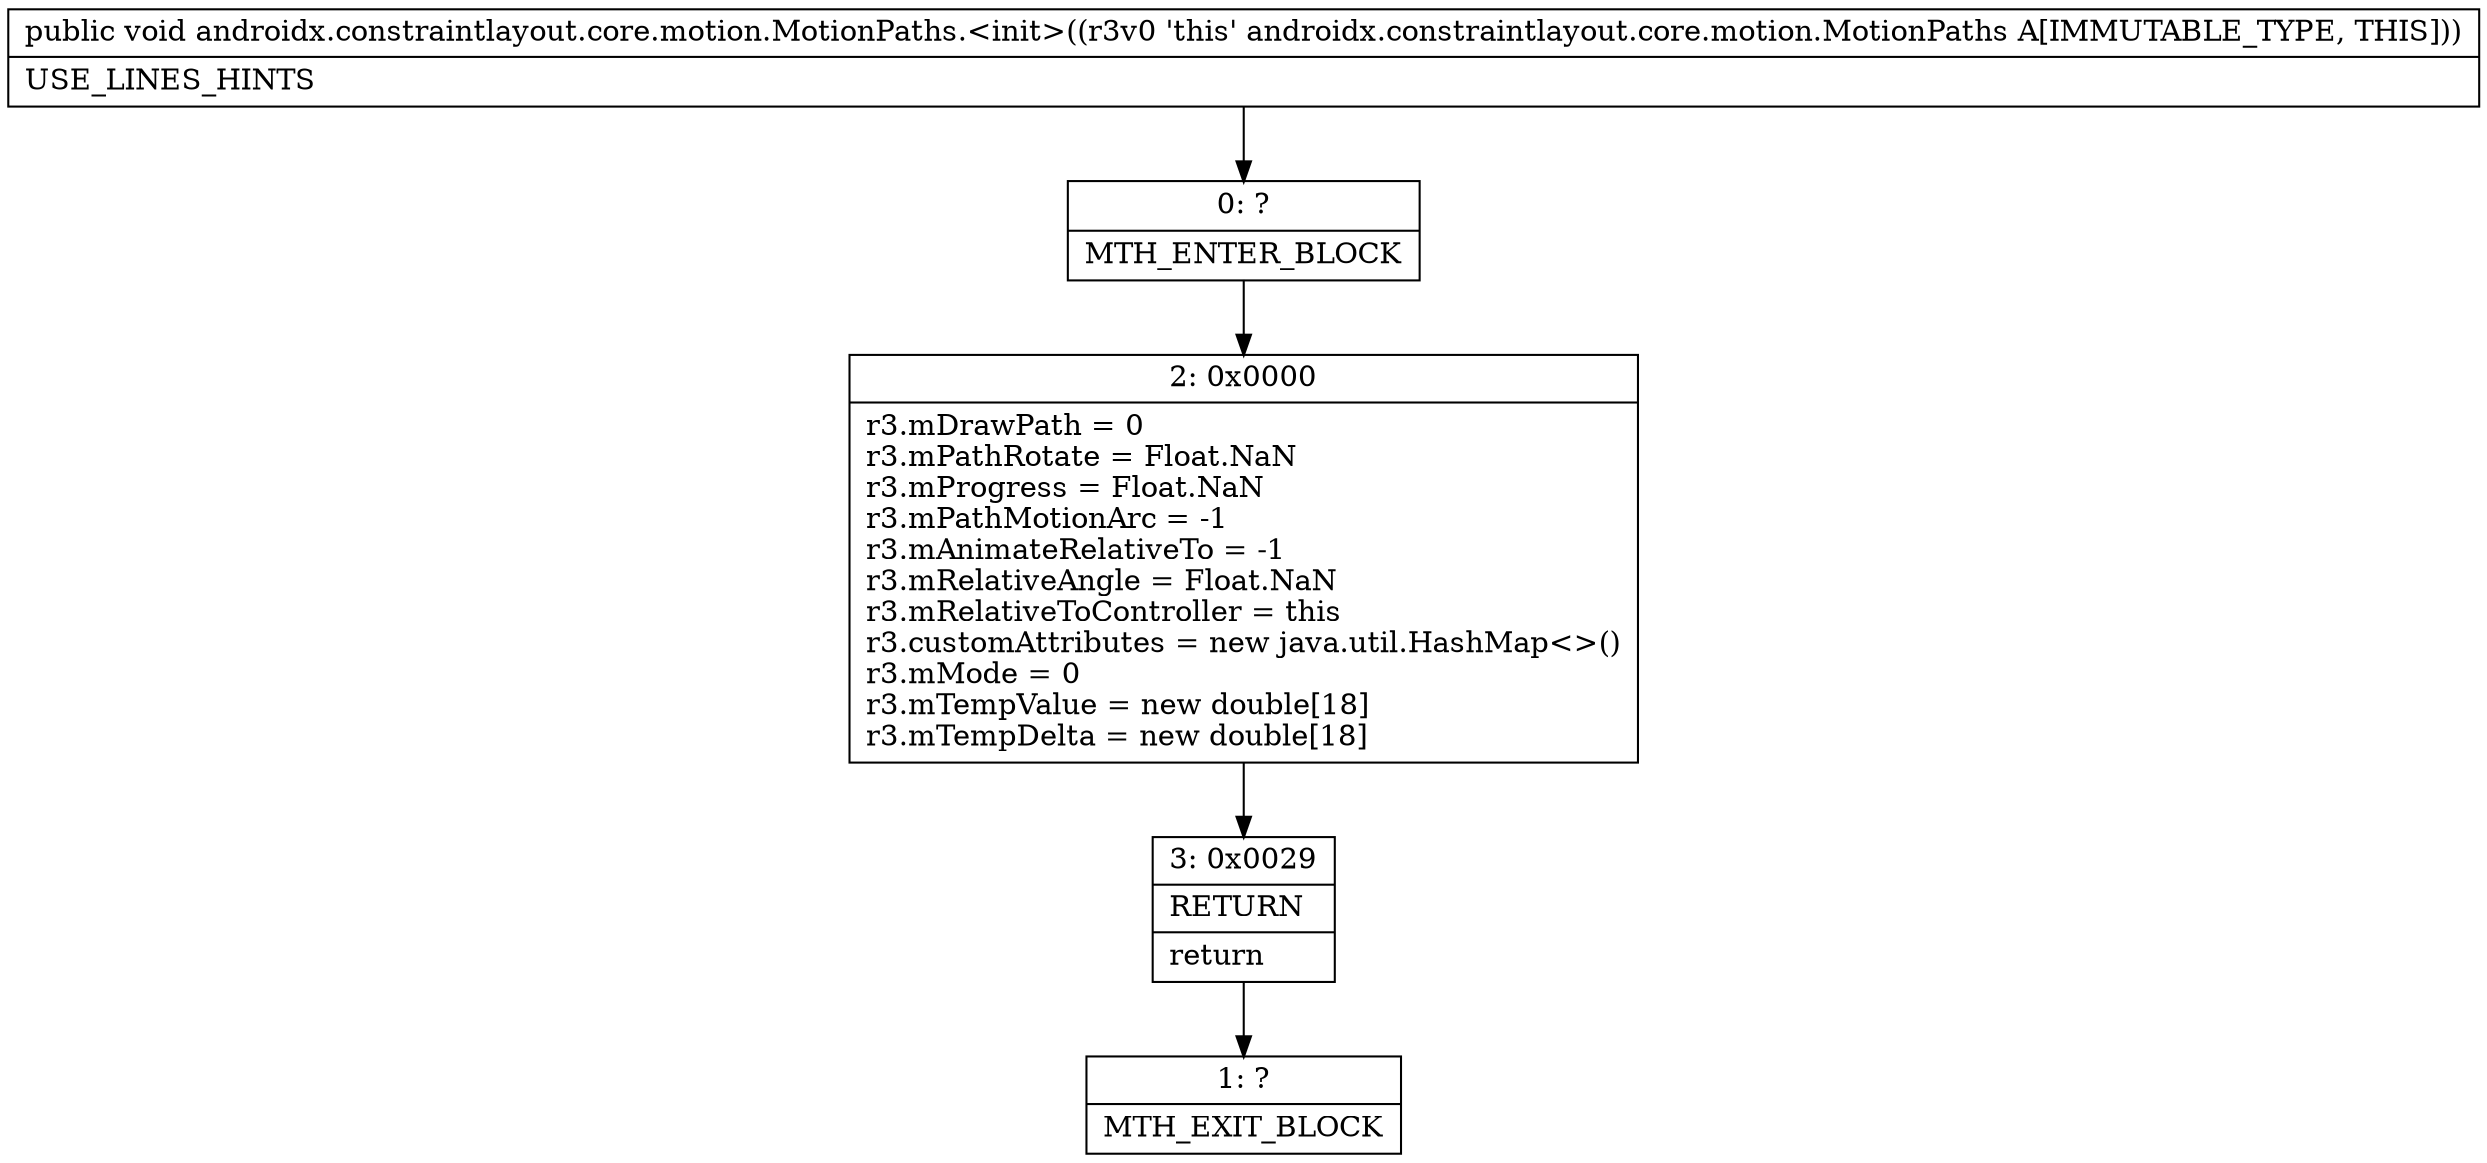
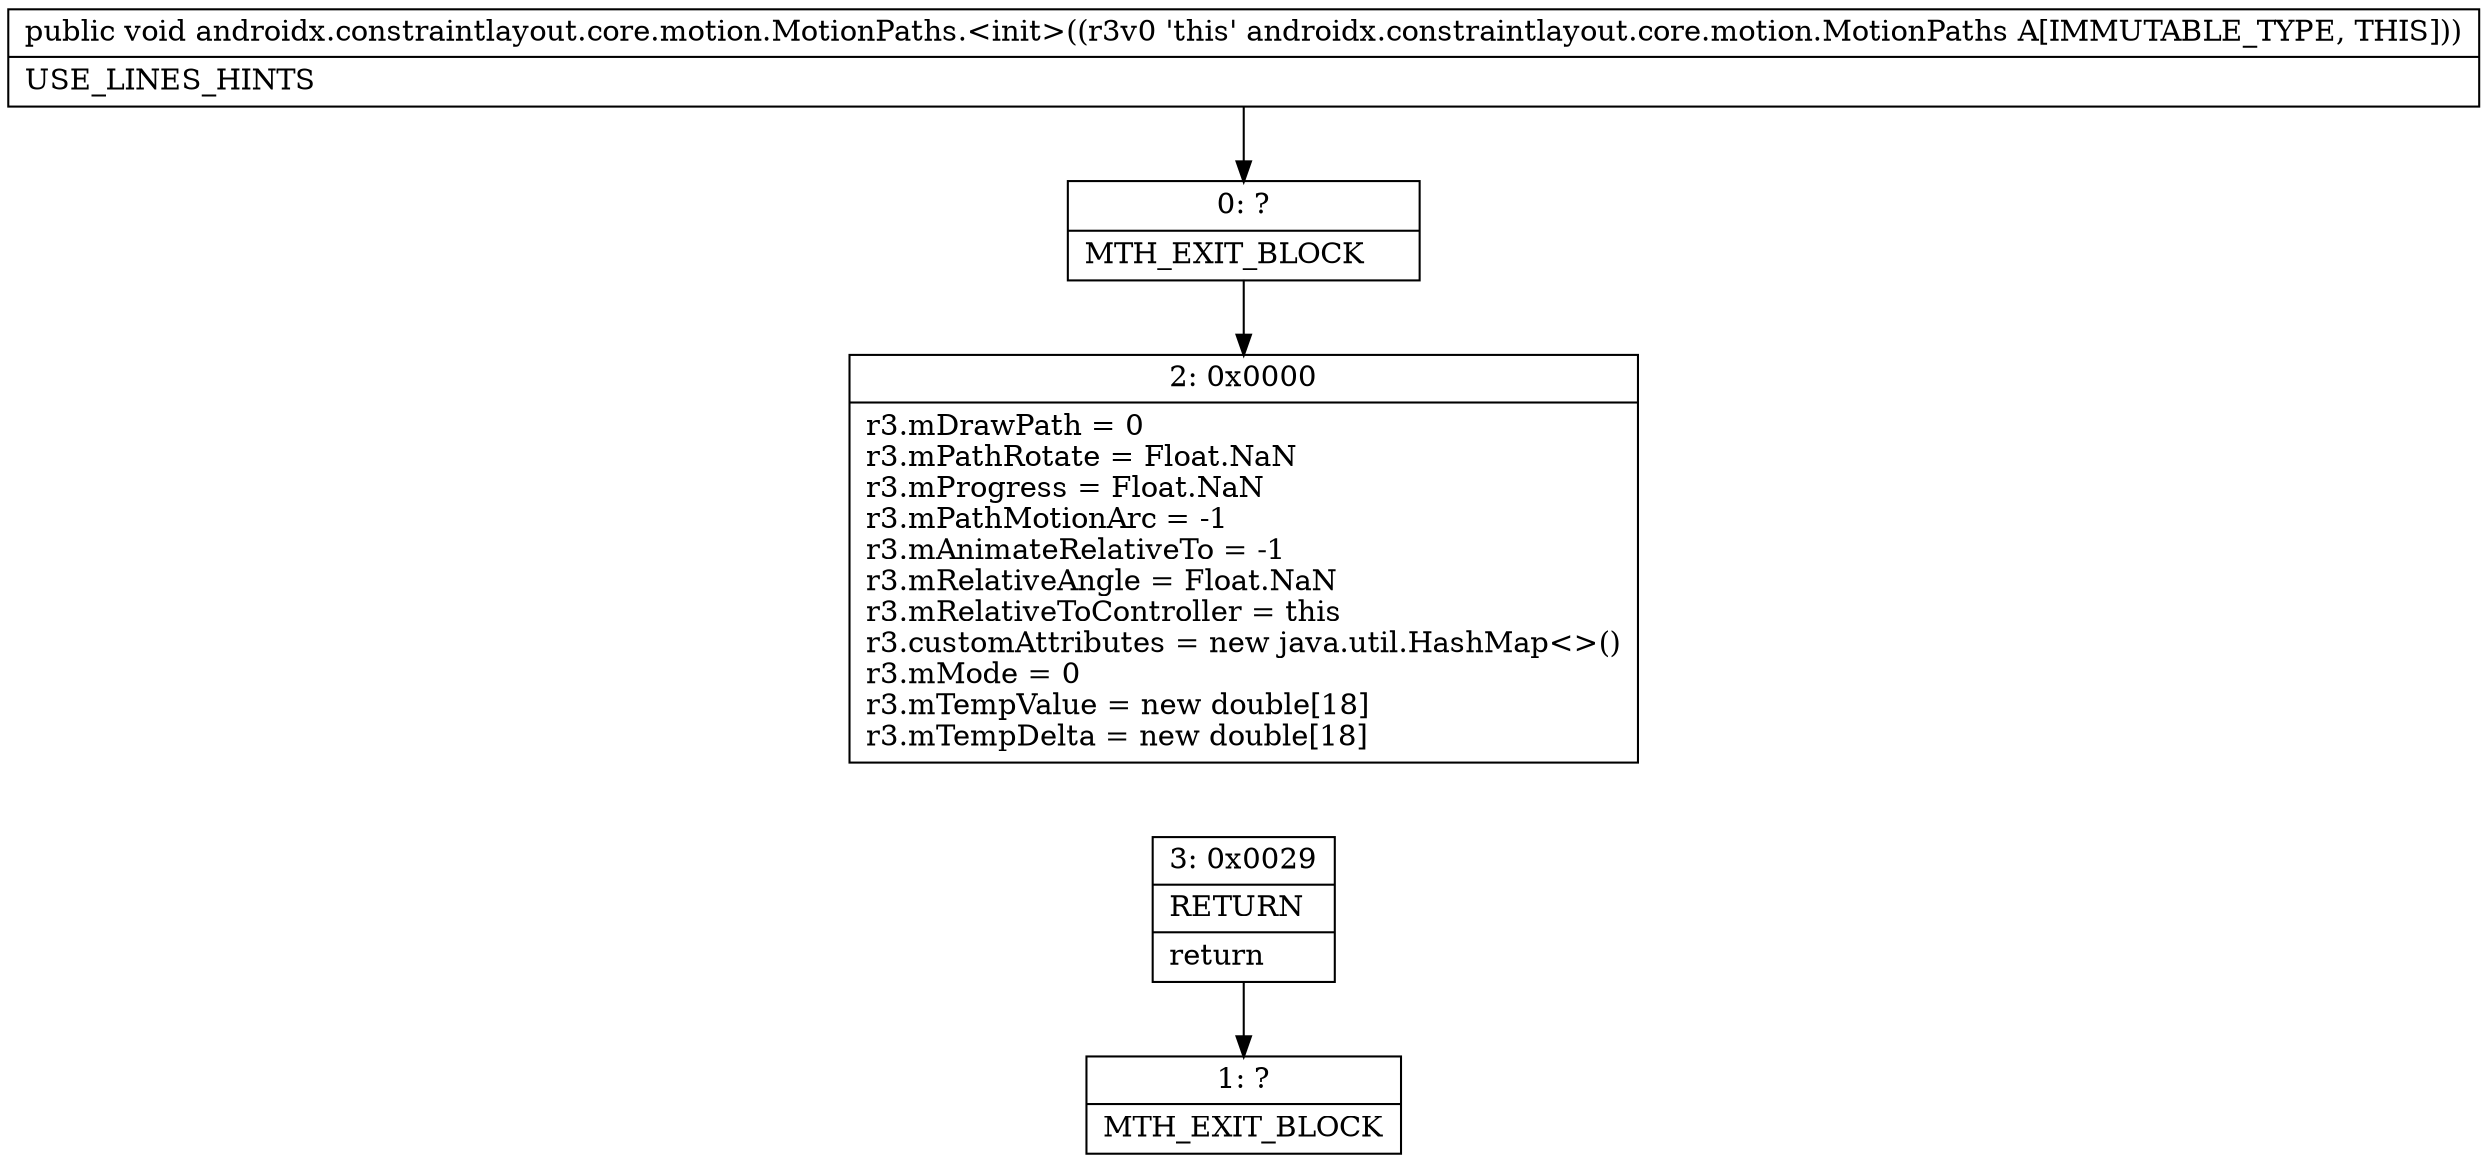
(1244, 255) -> (1225, 255)
(1244, 790) -> none
